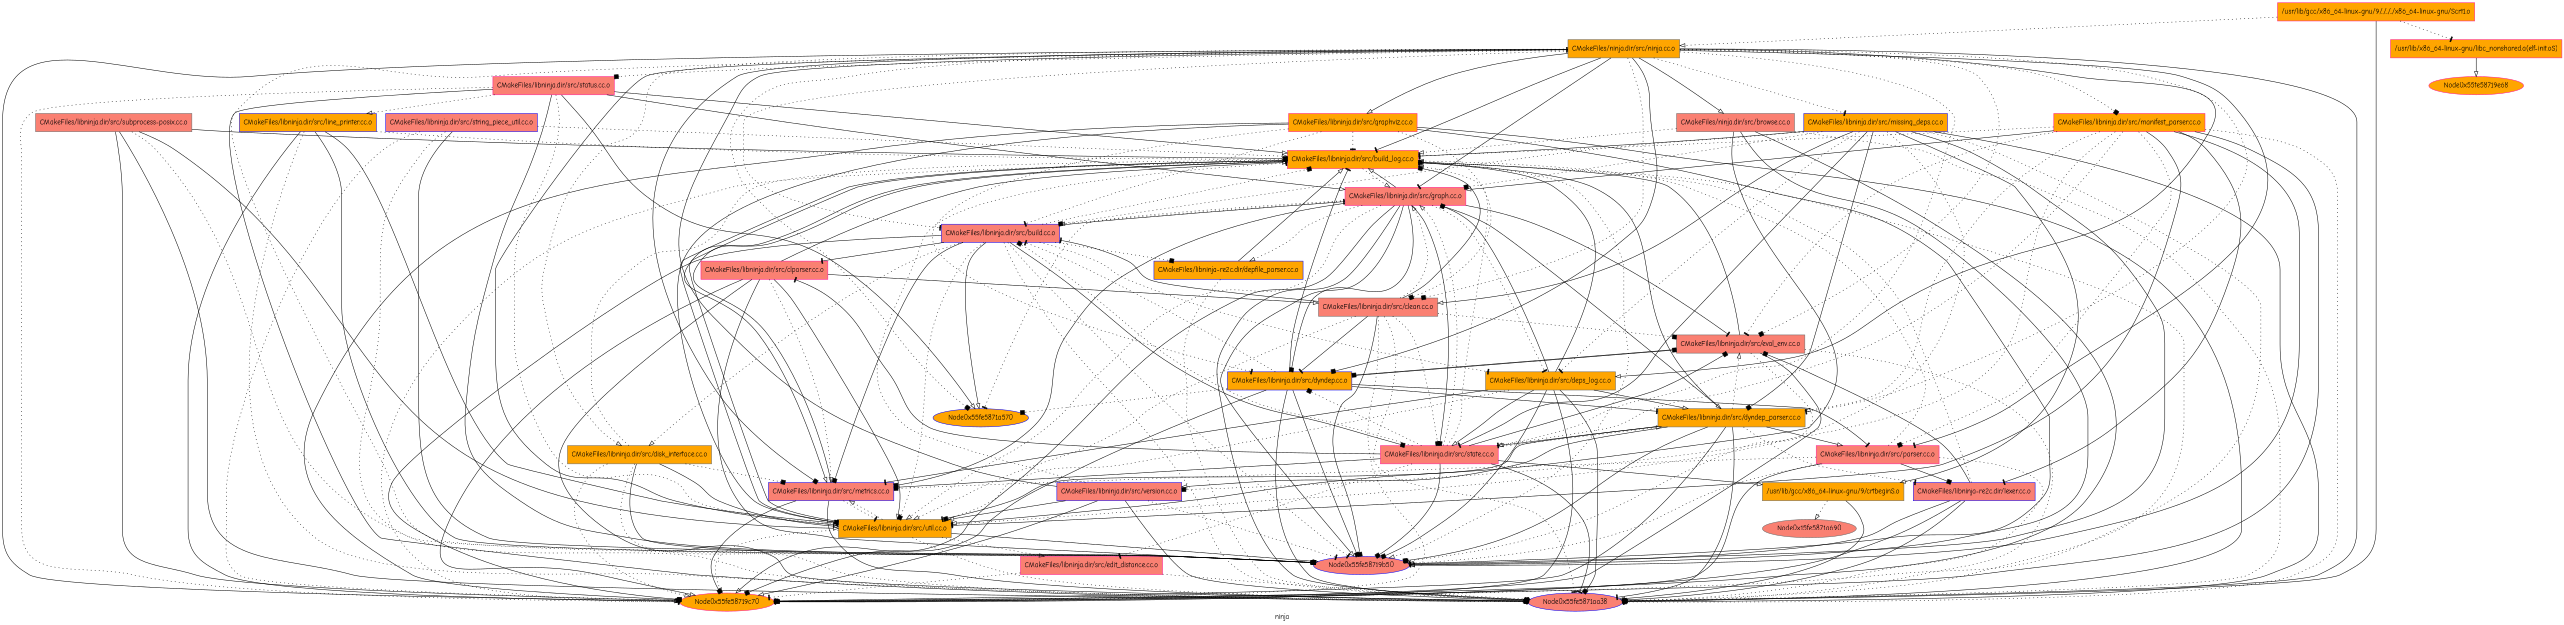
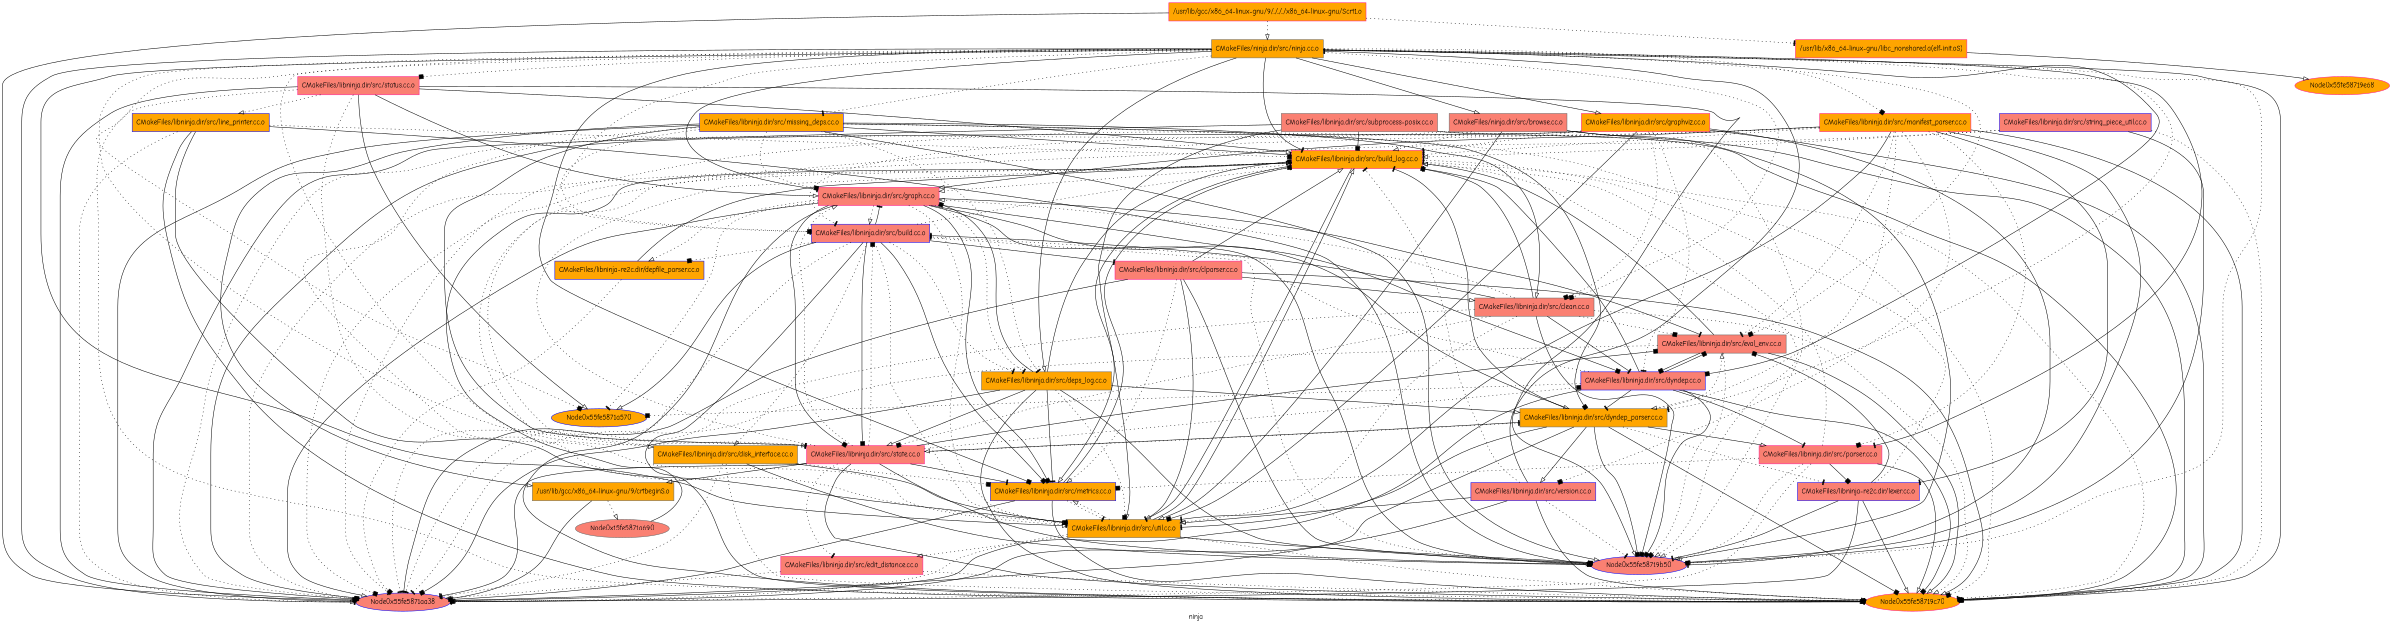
(1386, 180) -> (530, 215)
(1290, 381) -> (1643, 381)
(1577, 437) -> (1221, 438)
(1053, 444) -> (1304, 590)
(831, 492) -> (1053, 492)
